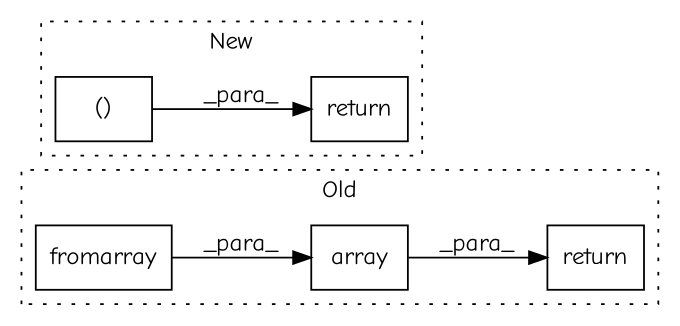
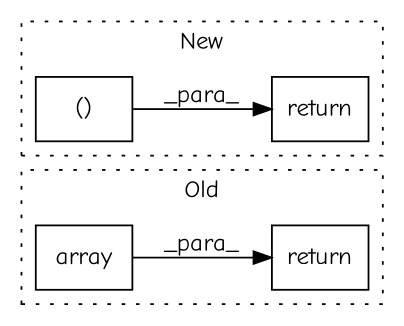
(104, 258) -> none
